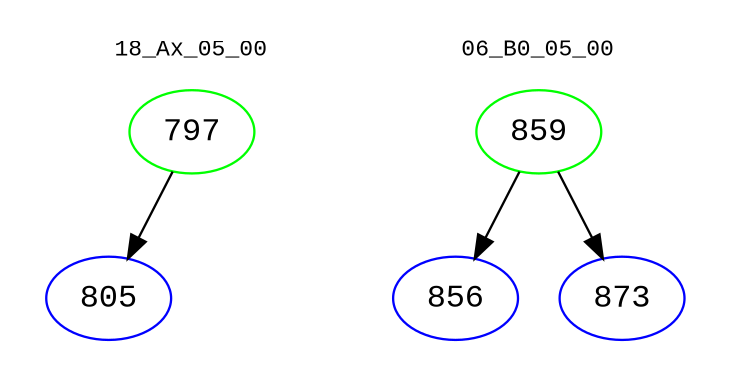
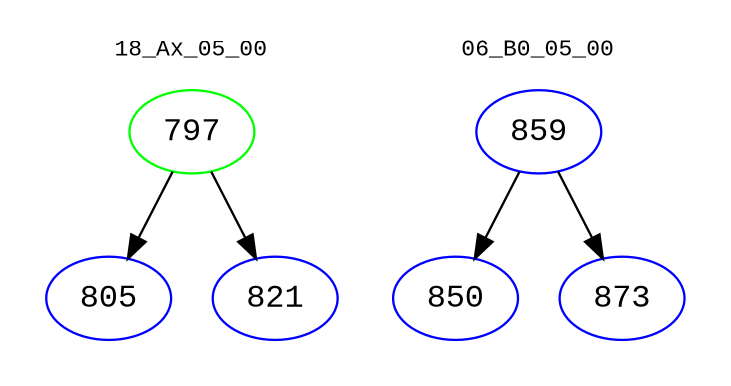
(539, 132) -> (539, 132)
none -> (275, 298)
(456, 298) -> (456, 298)
